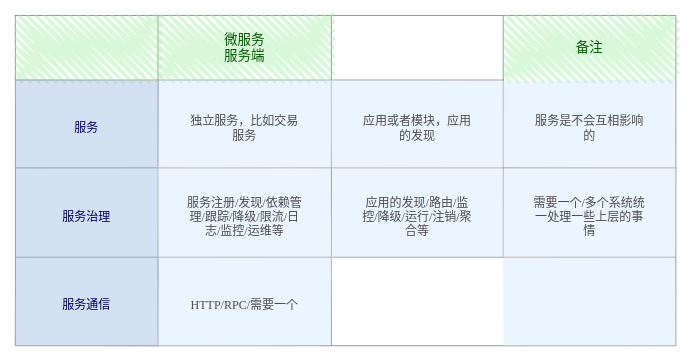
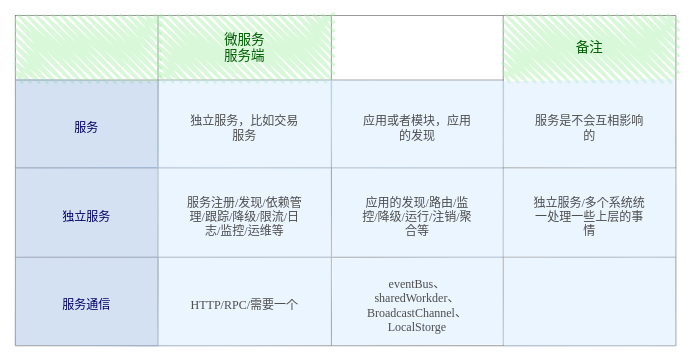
(87, 216) -> (87, 216)
(589, 216) -> (589, 216)
none -> (417, 301)
